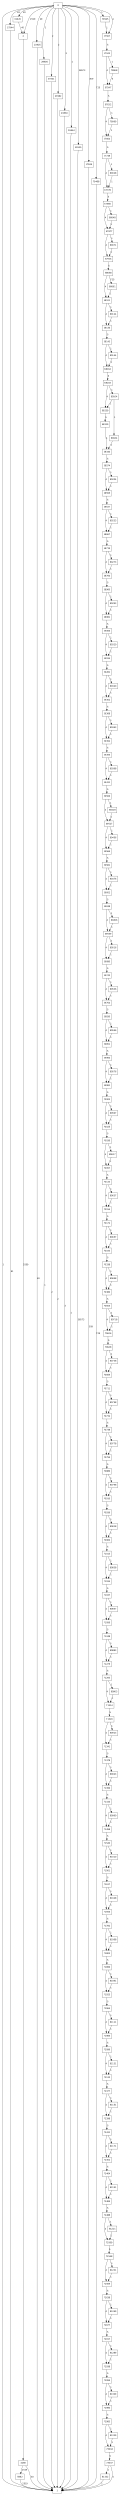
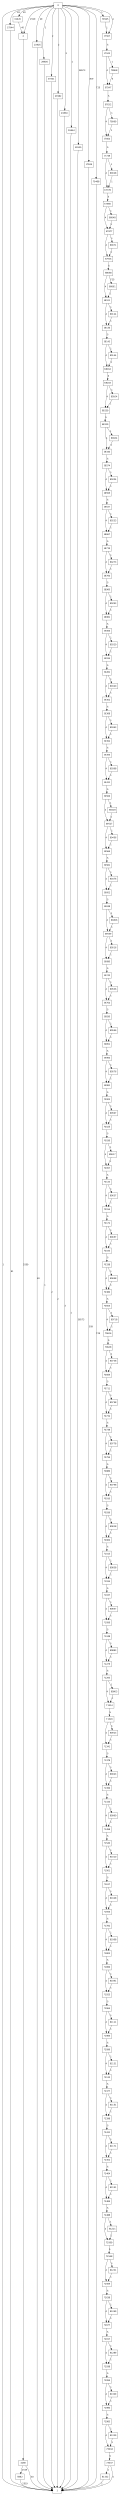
(114, 417) -> (109, 431)
